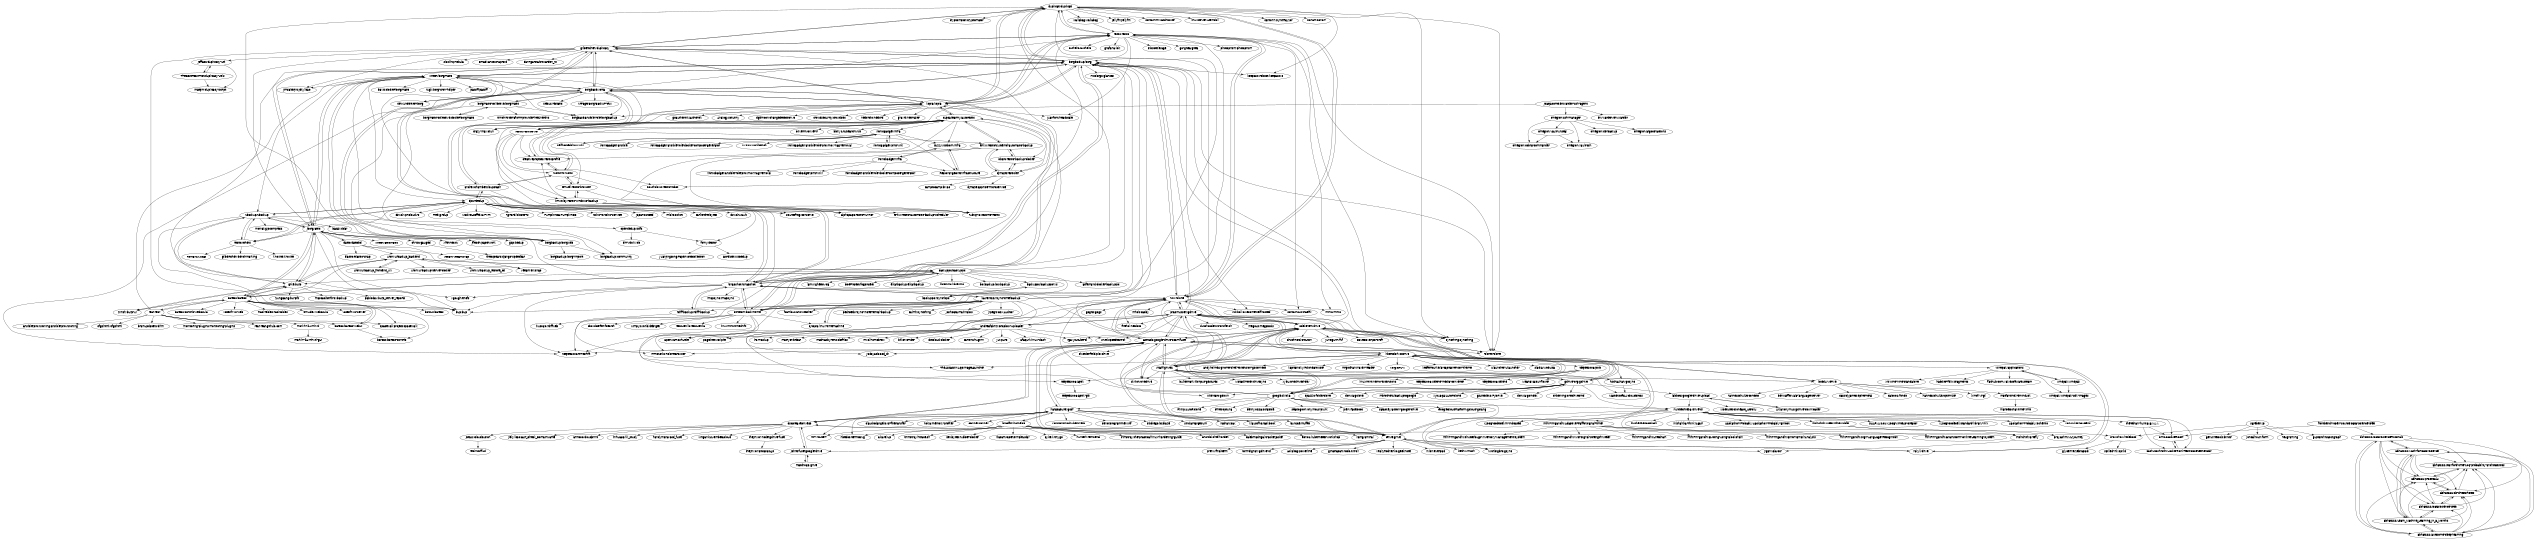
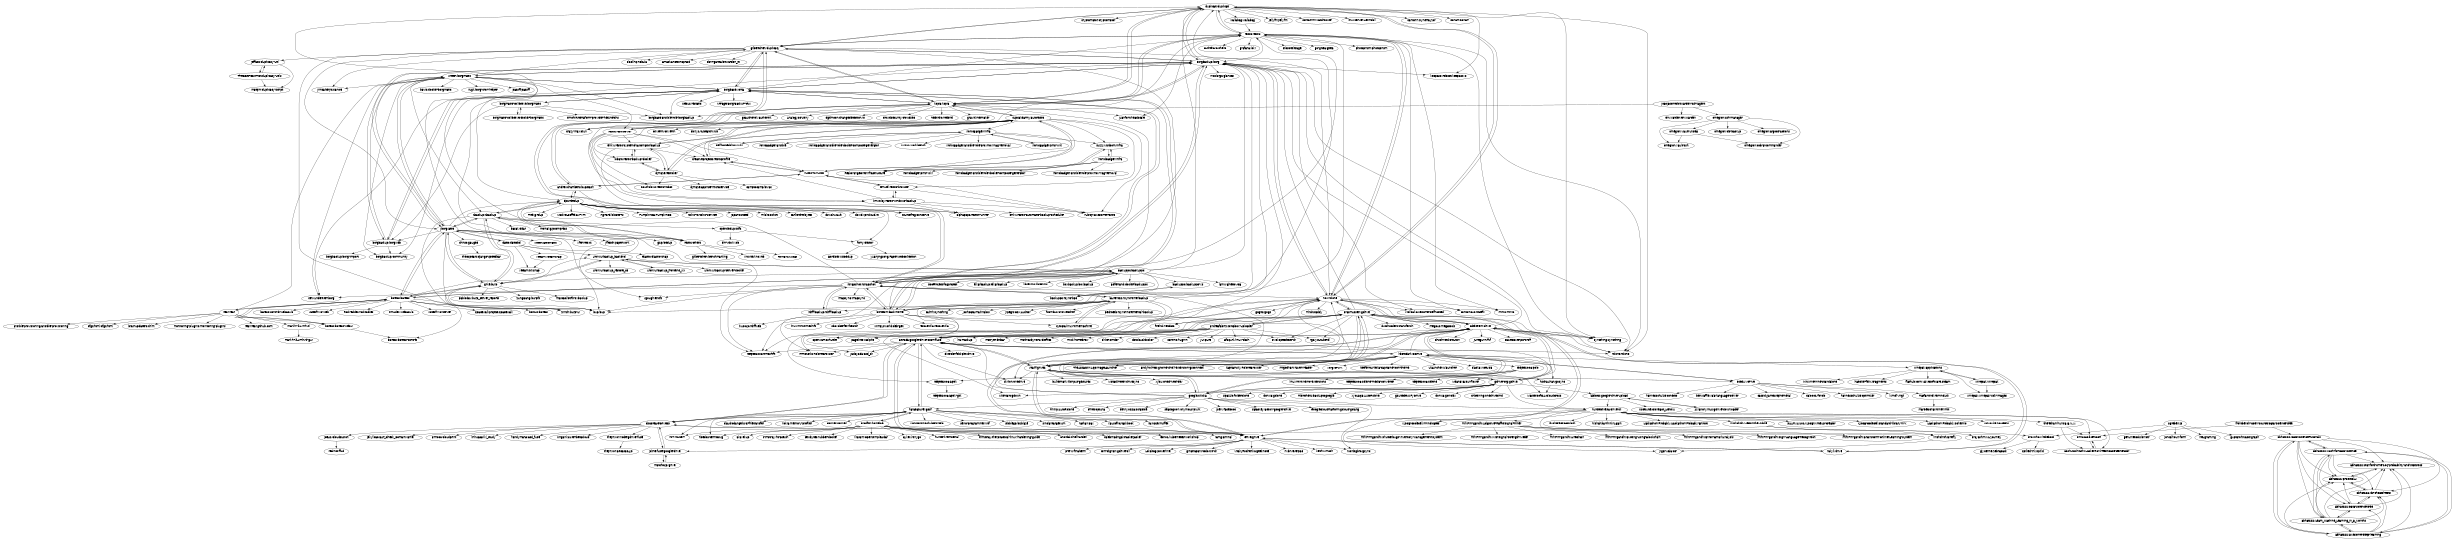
(297, 90) -> (330, 90)
(446, 190) -> (629, 289)
(264, 322) -> none
